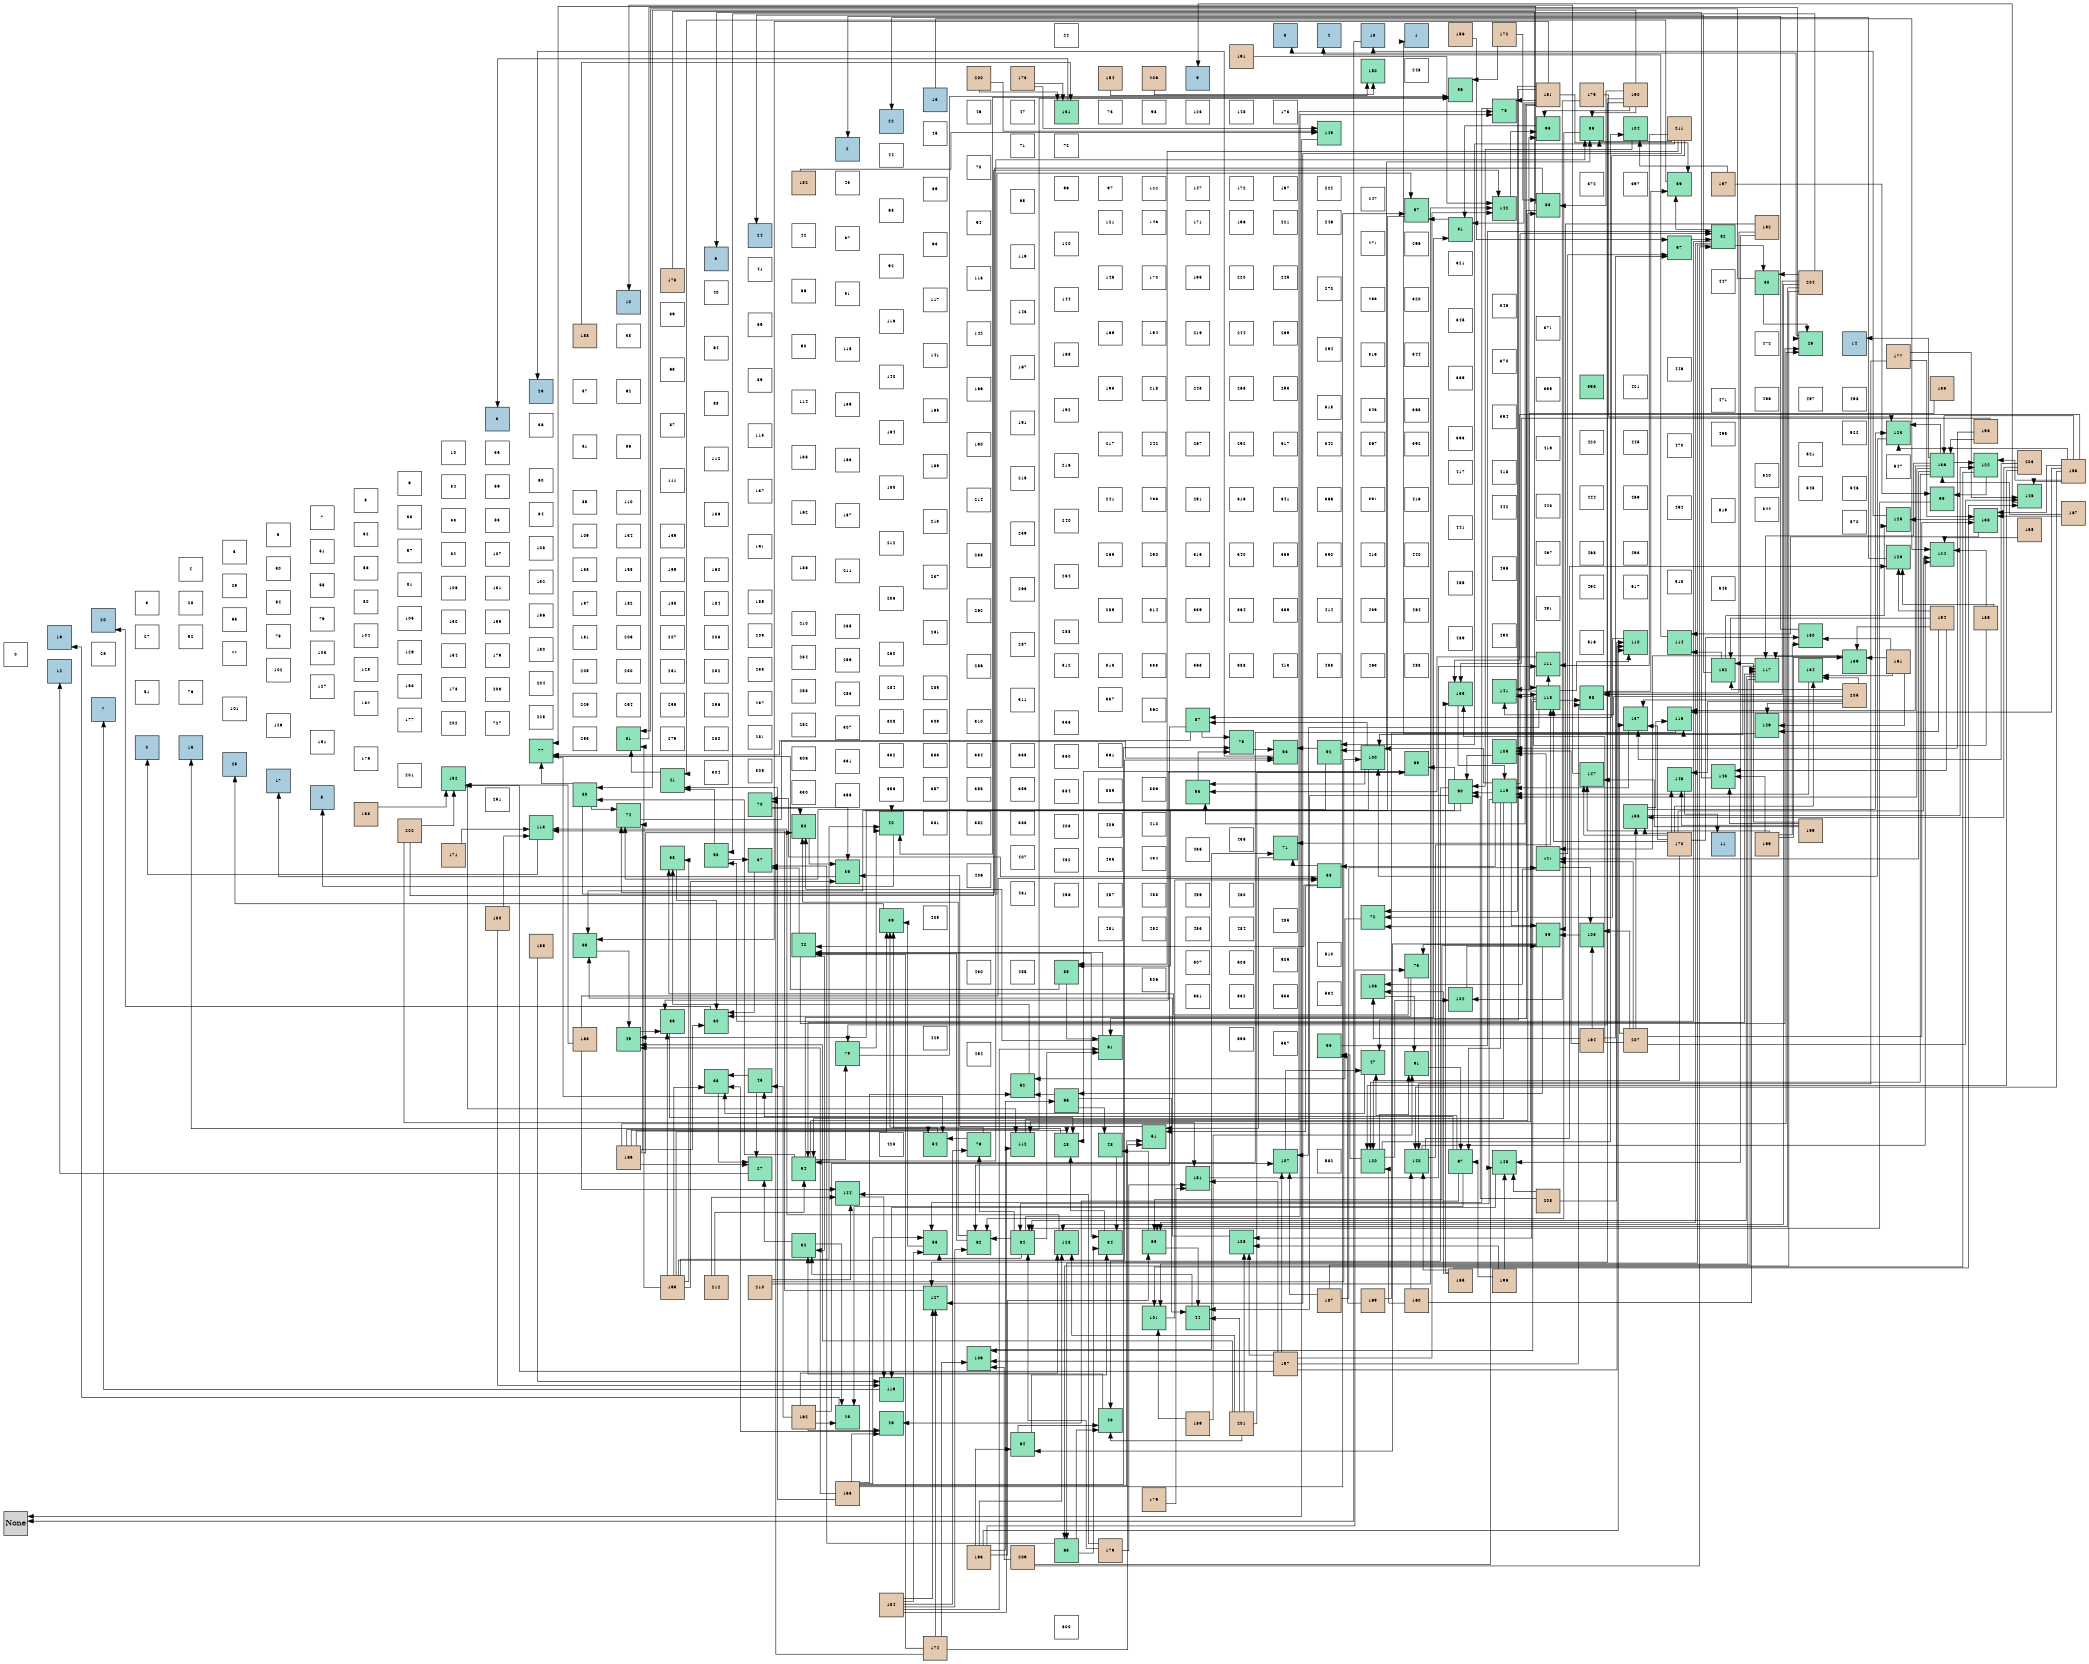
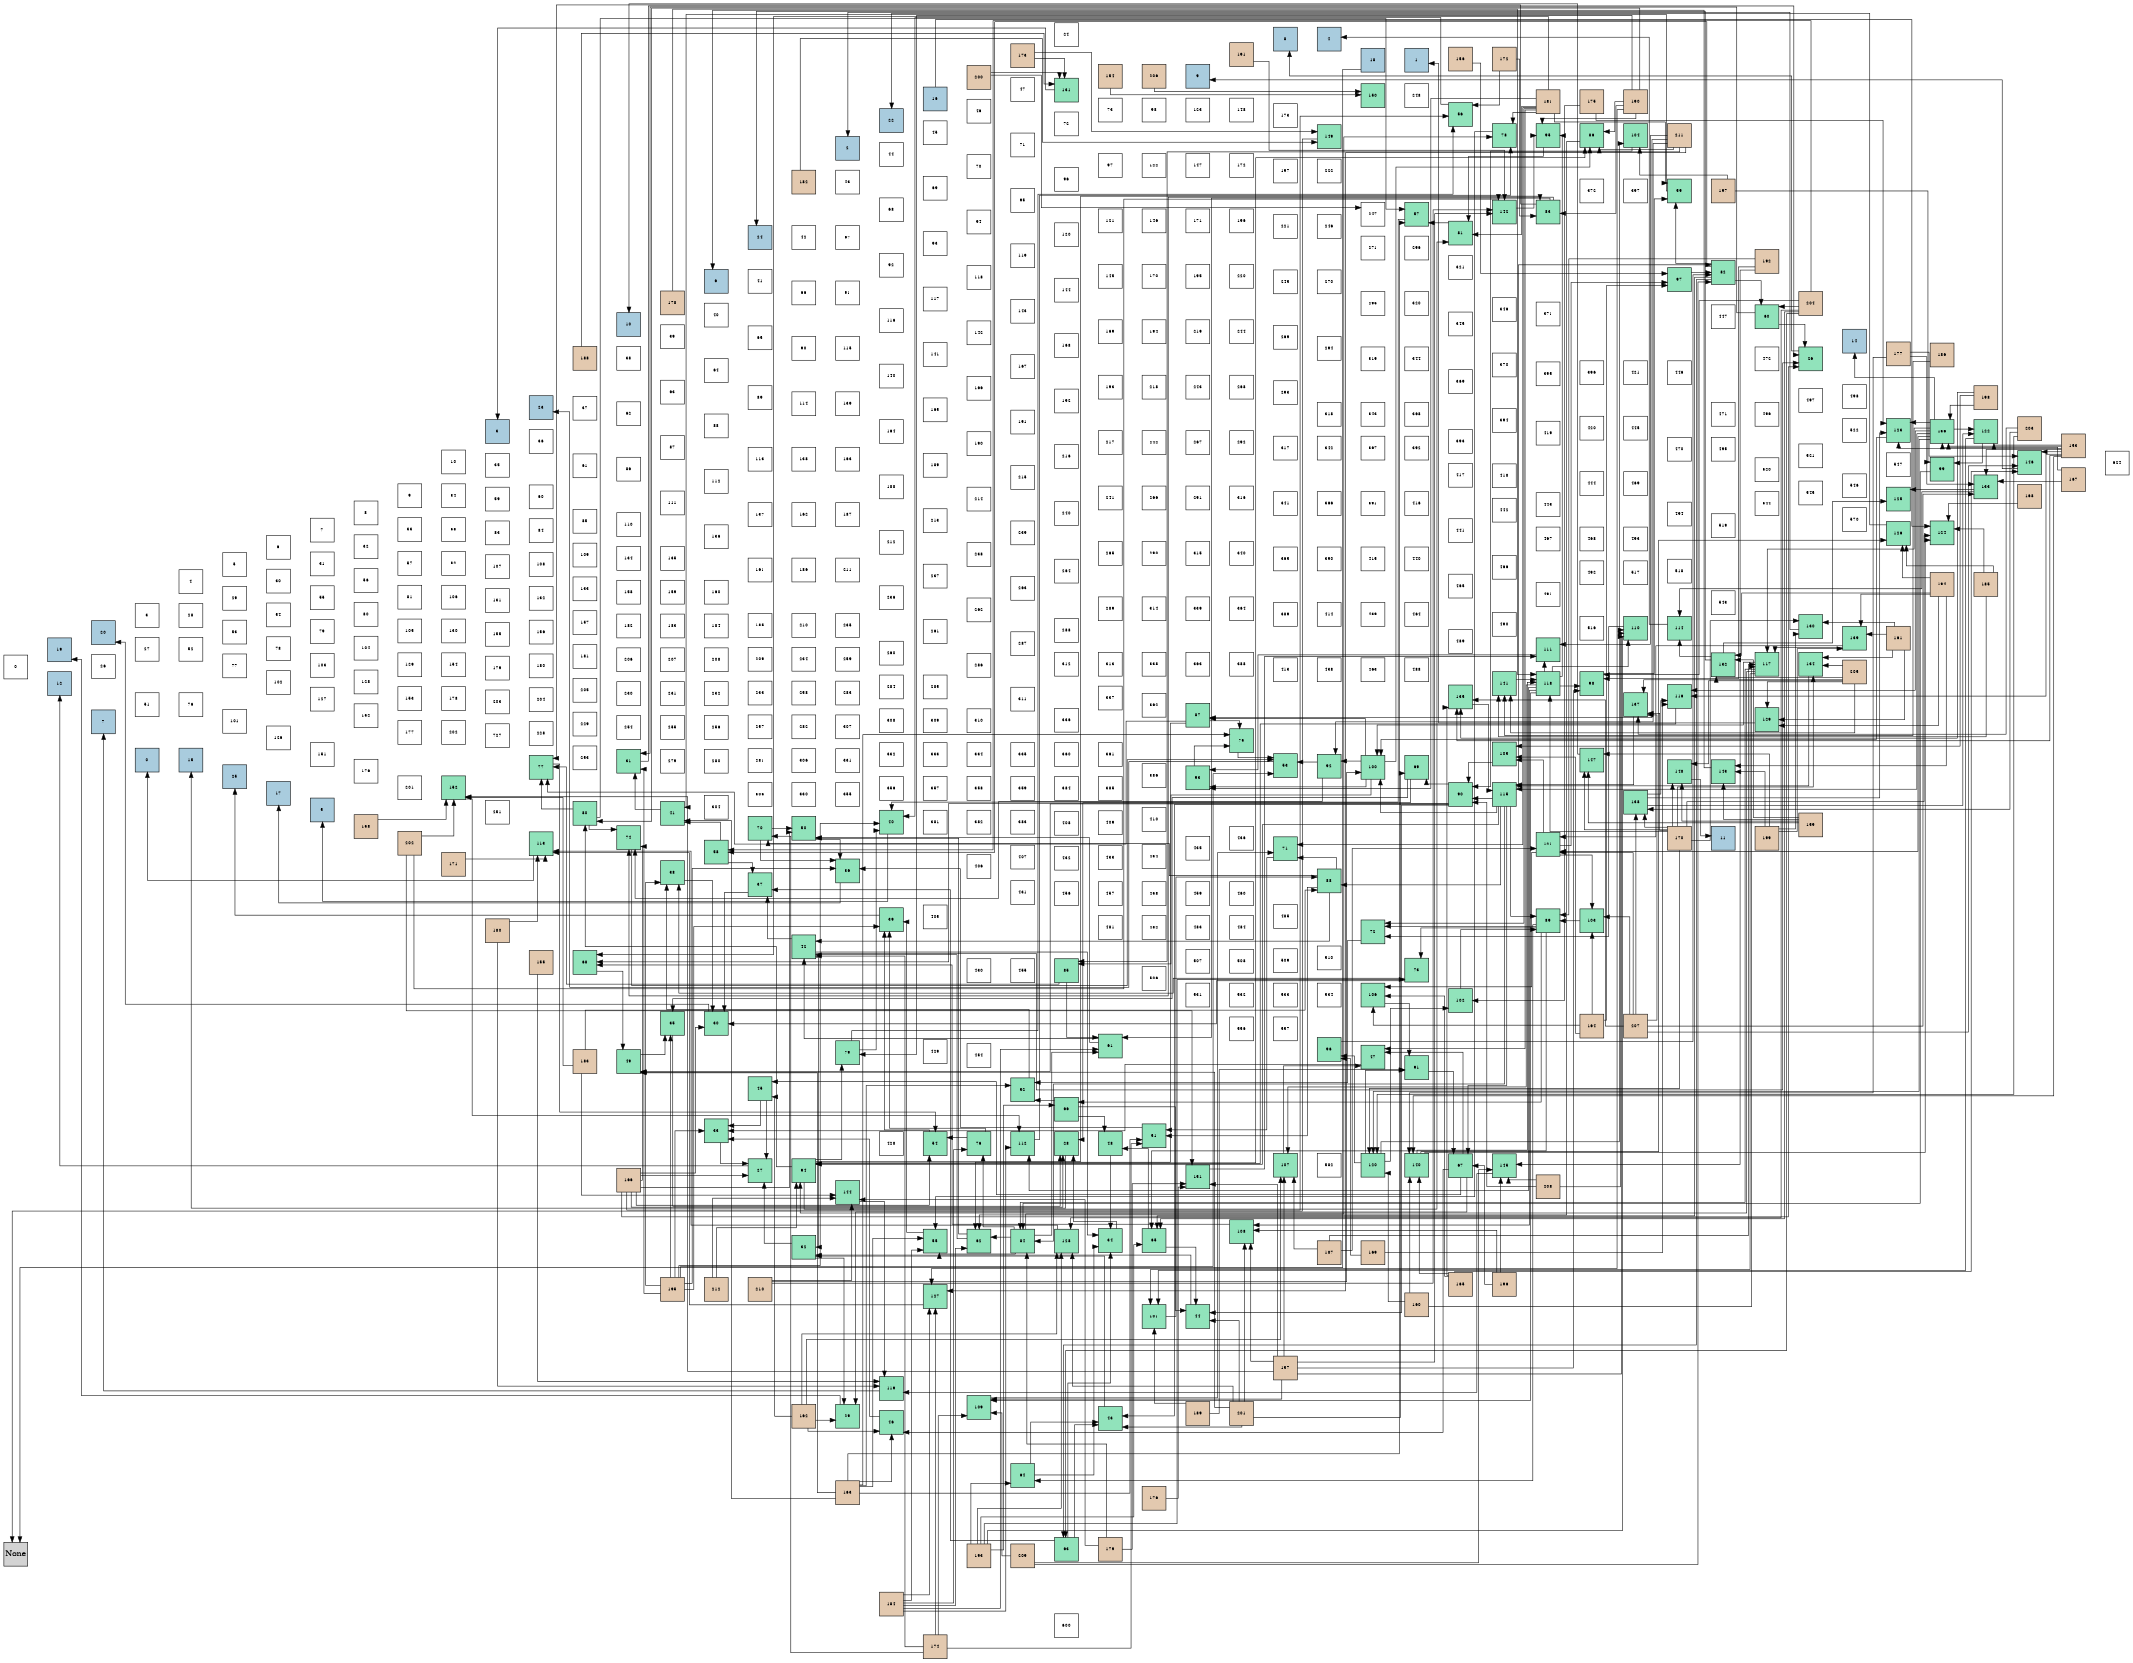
(1862, 51) -> none
(1127, 131) -> (1094, 208)
(1592, 387) -> (1592, 373)
none -> (2117, 463)
